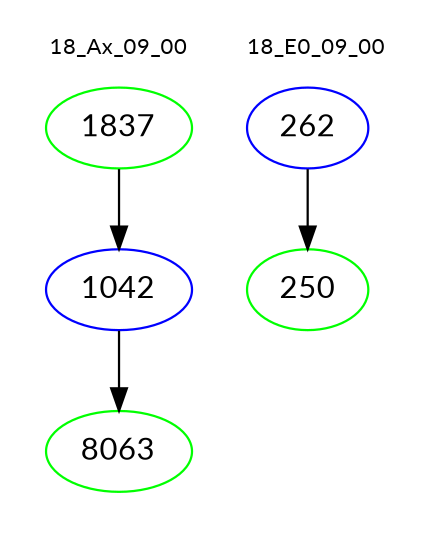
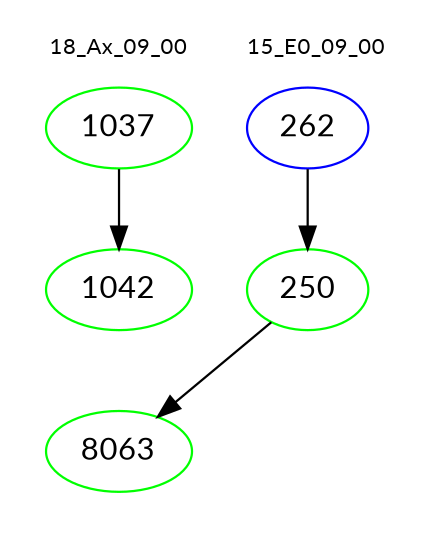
(317, 48) -> (317, 48)
(119, 128) -> (119, 128)
(119, 290) -> (119, 290)
(119, 360) -> (223, 362)
